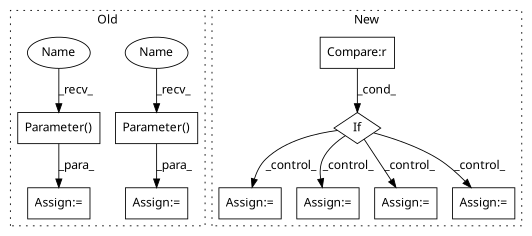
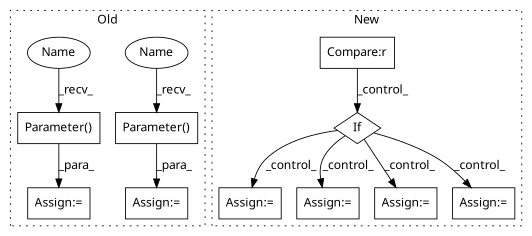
(377, 90) -> (383, 90)
